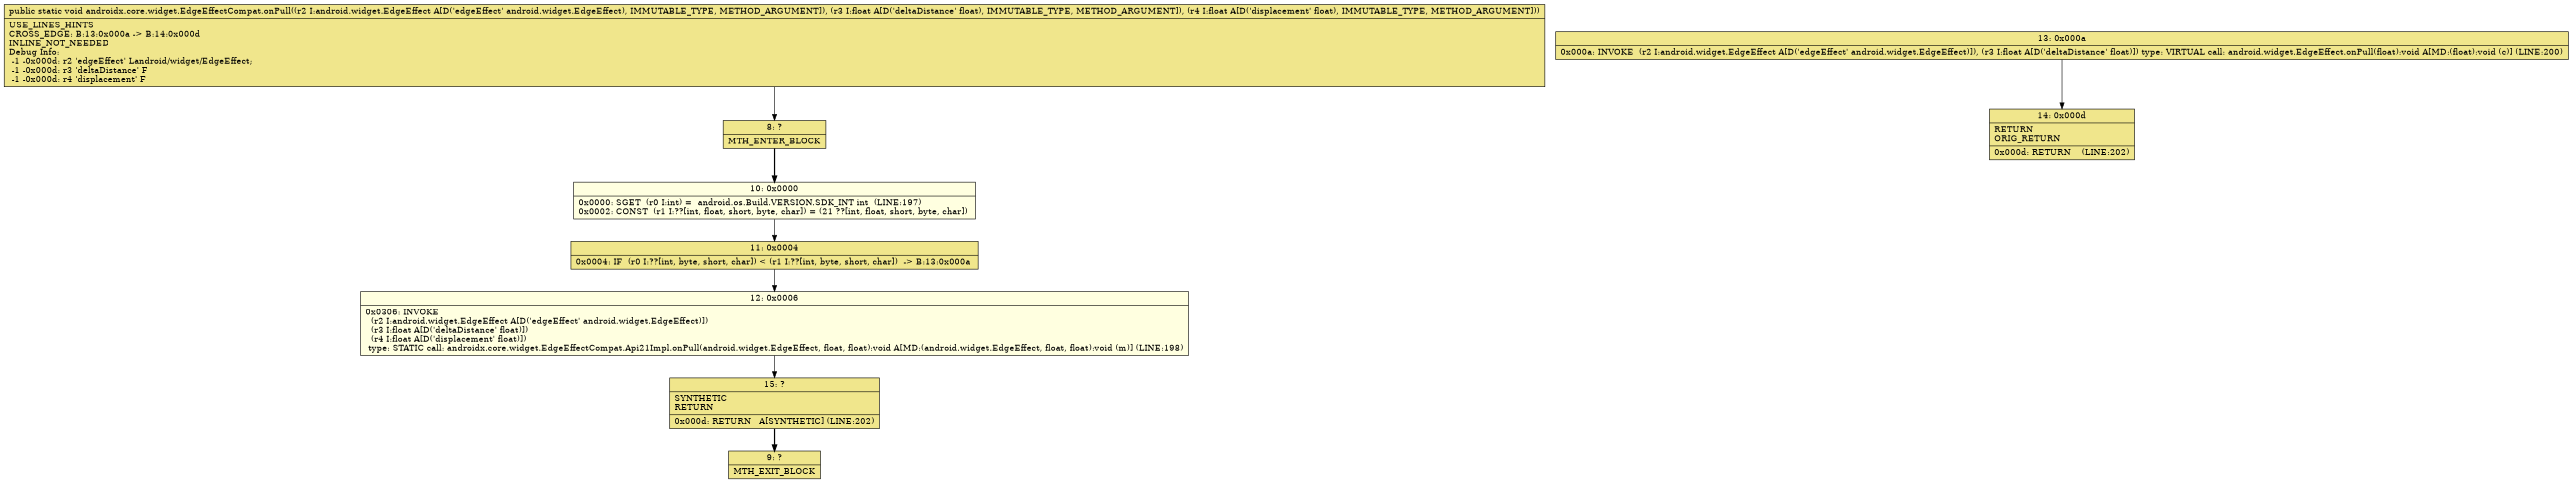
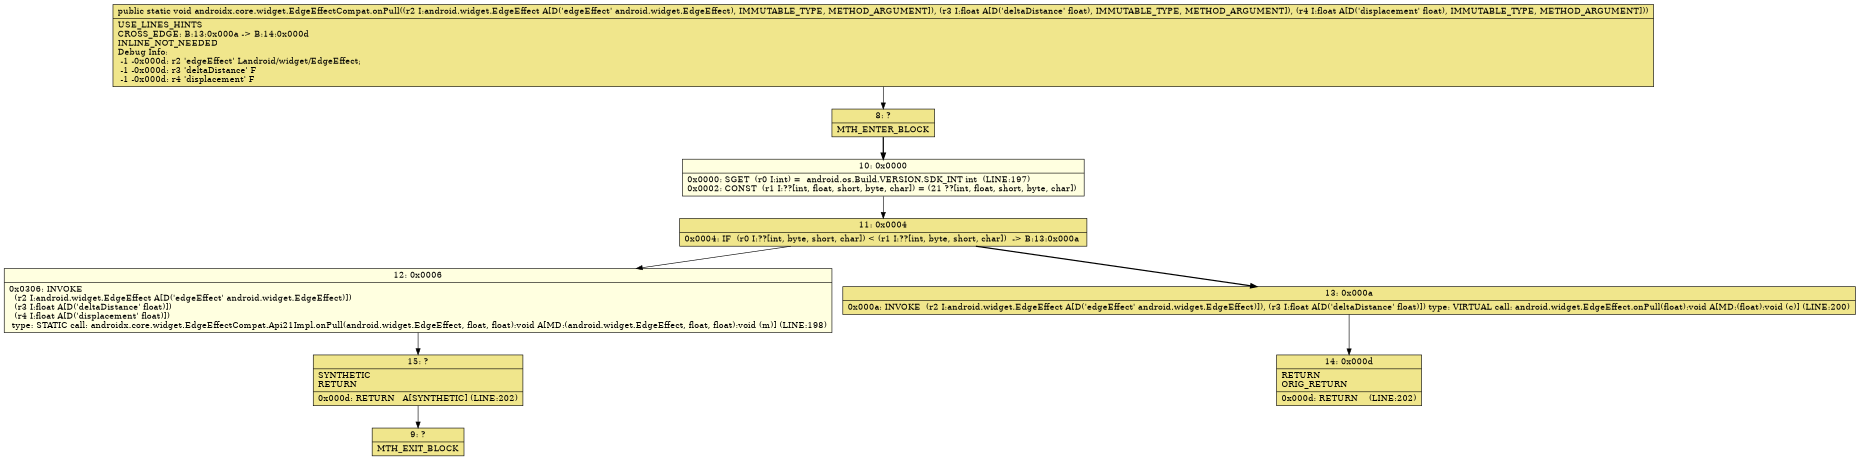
none -> (1113, 266)
(775, 437) -> (418, 414)
